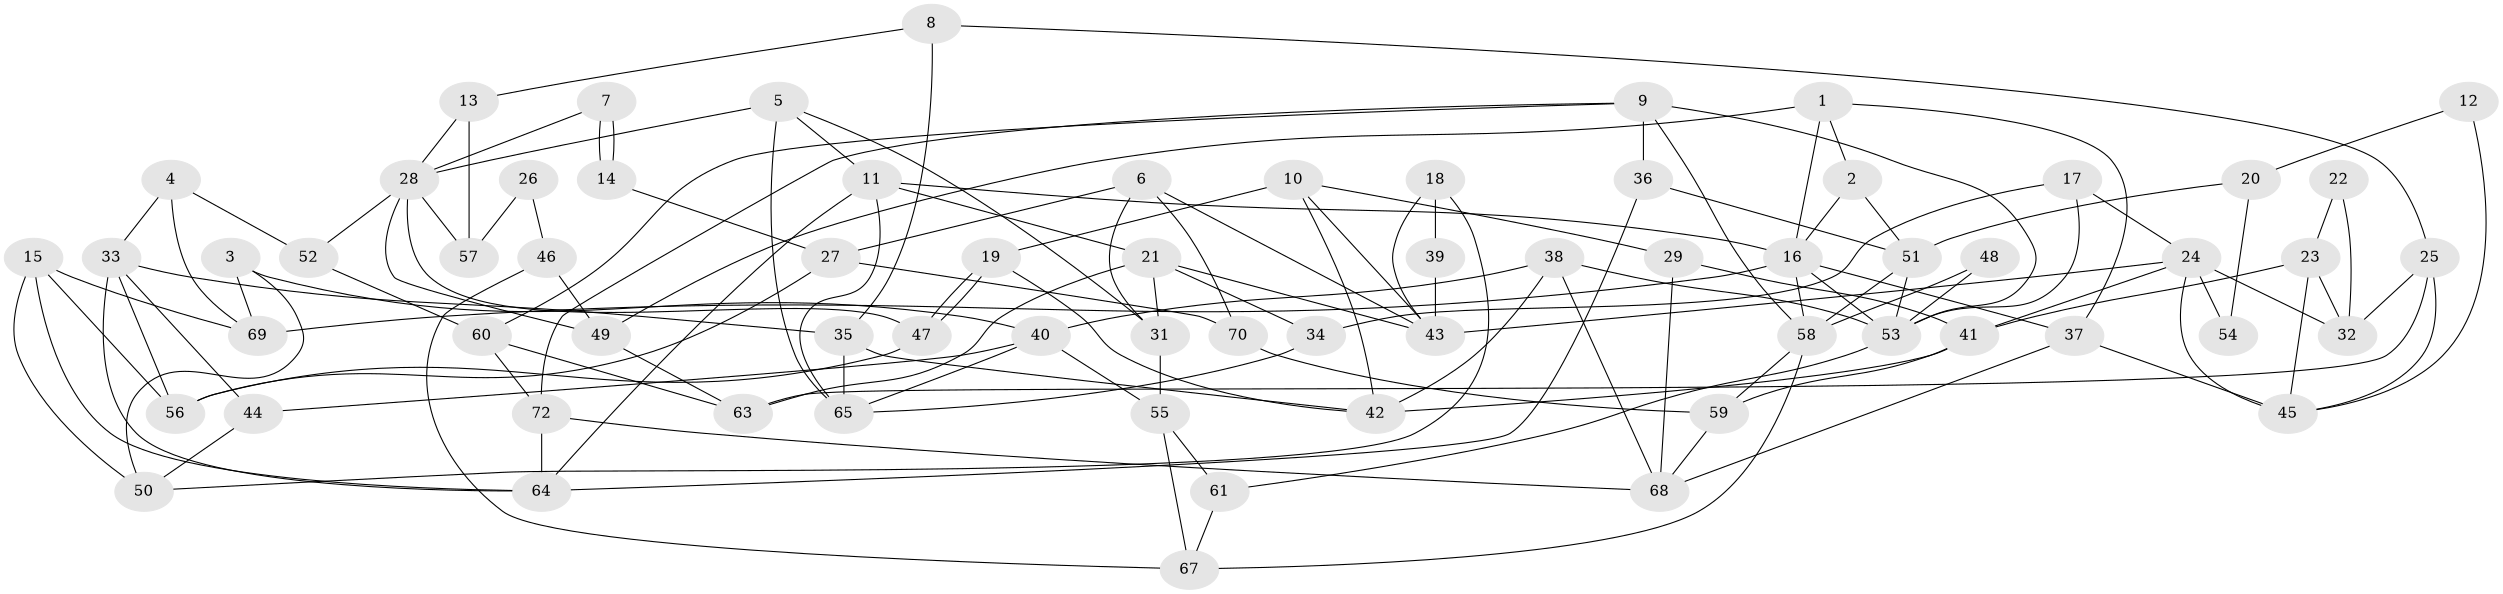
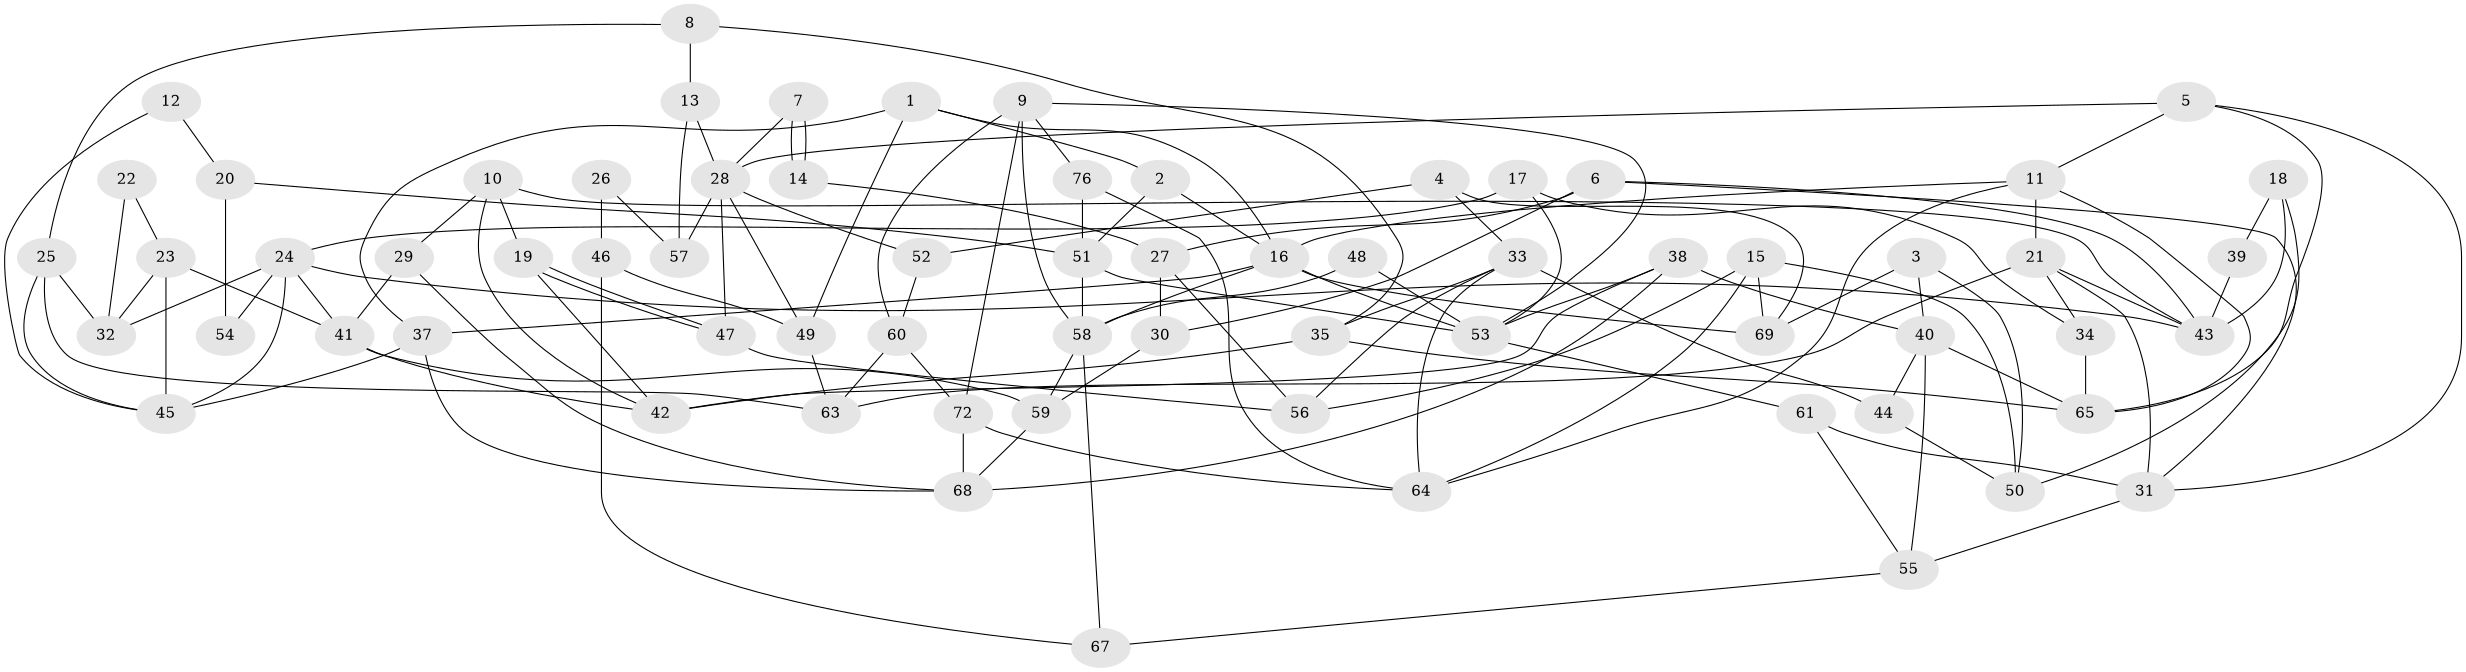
(1643, 180) -> (1082, 180)
(1238, 336) -> (1160, 336)
(1205, 531) -> (1979, 461)
